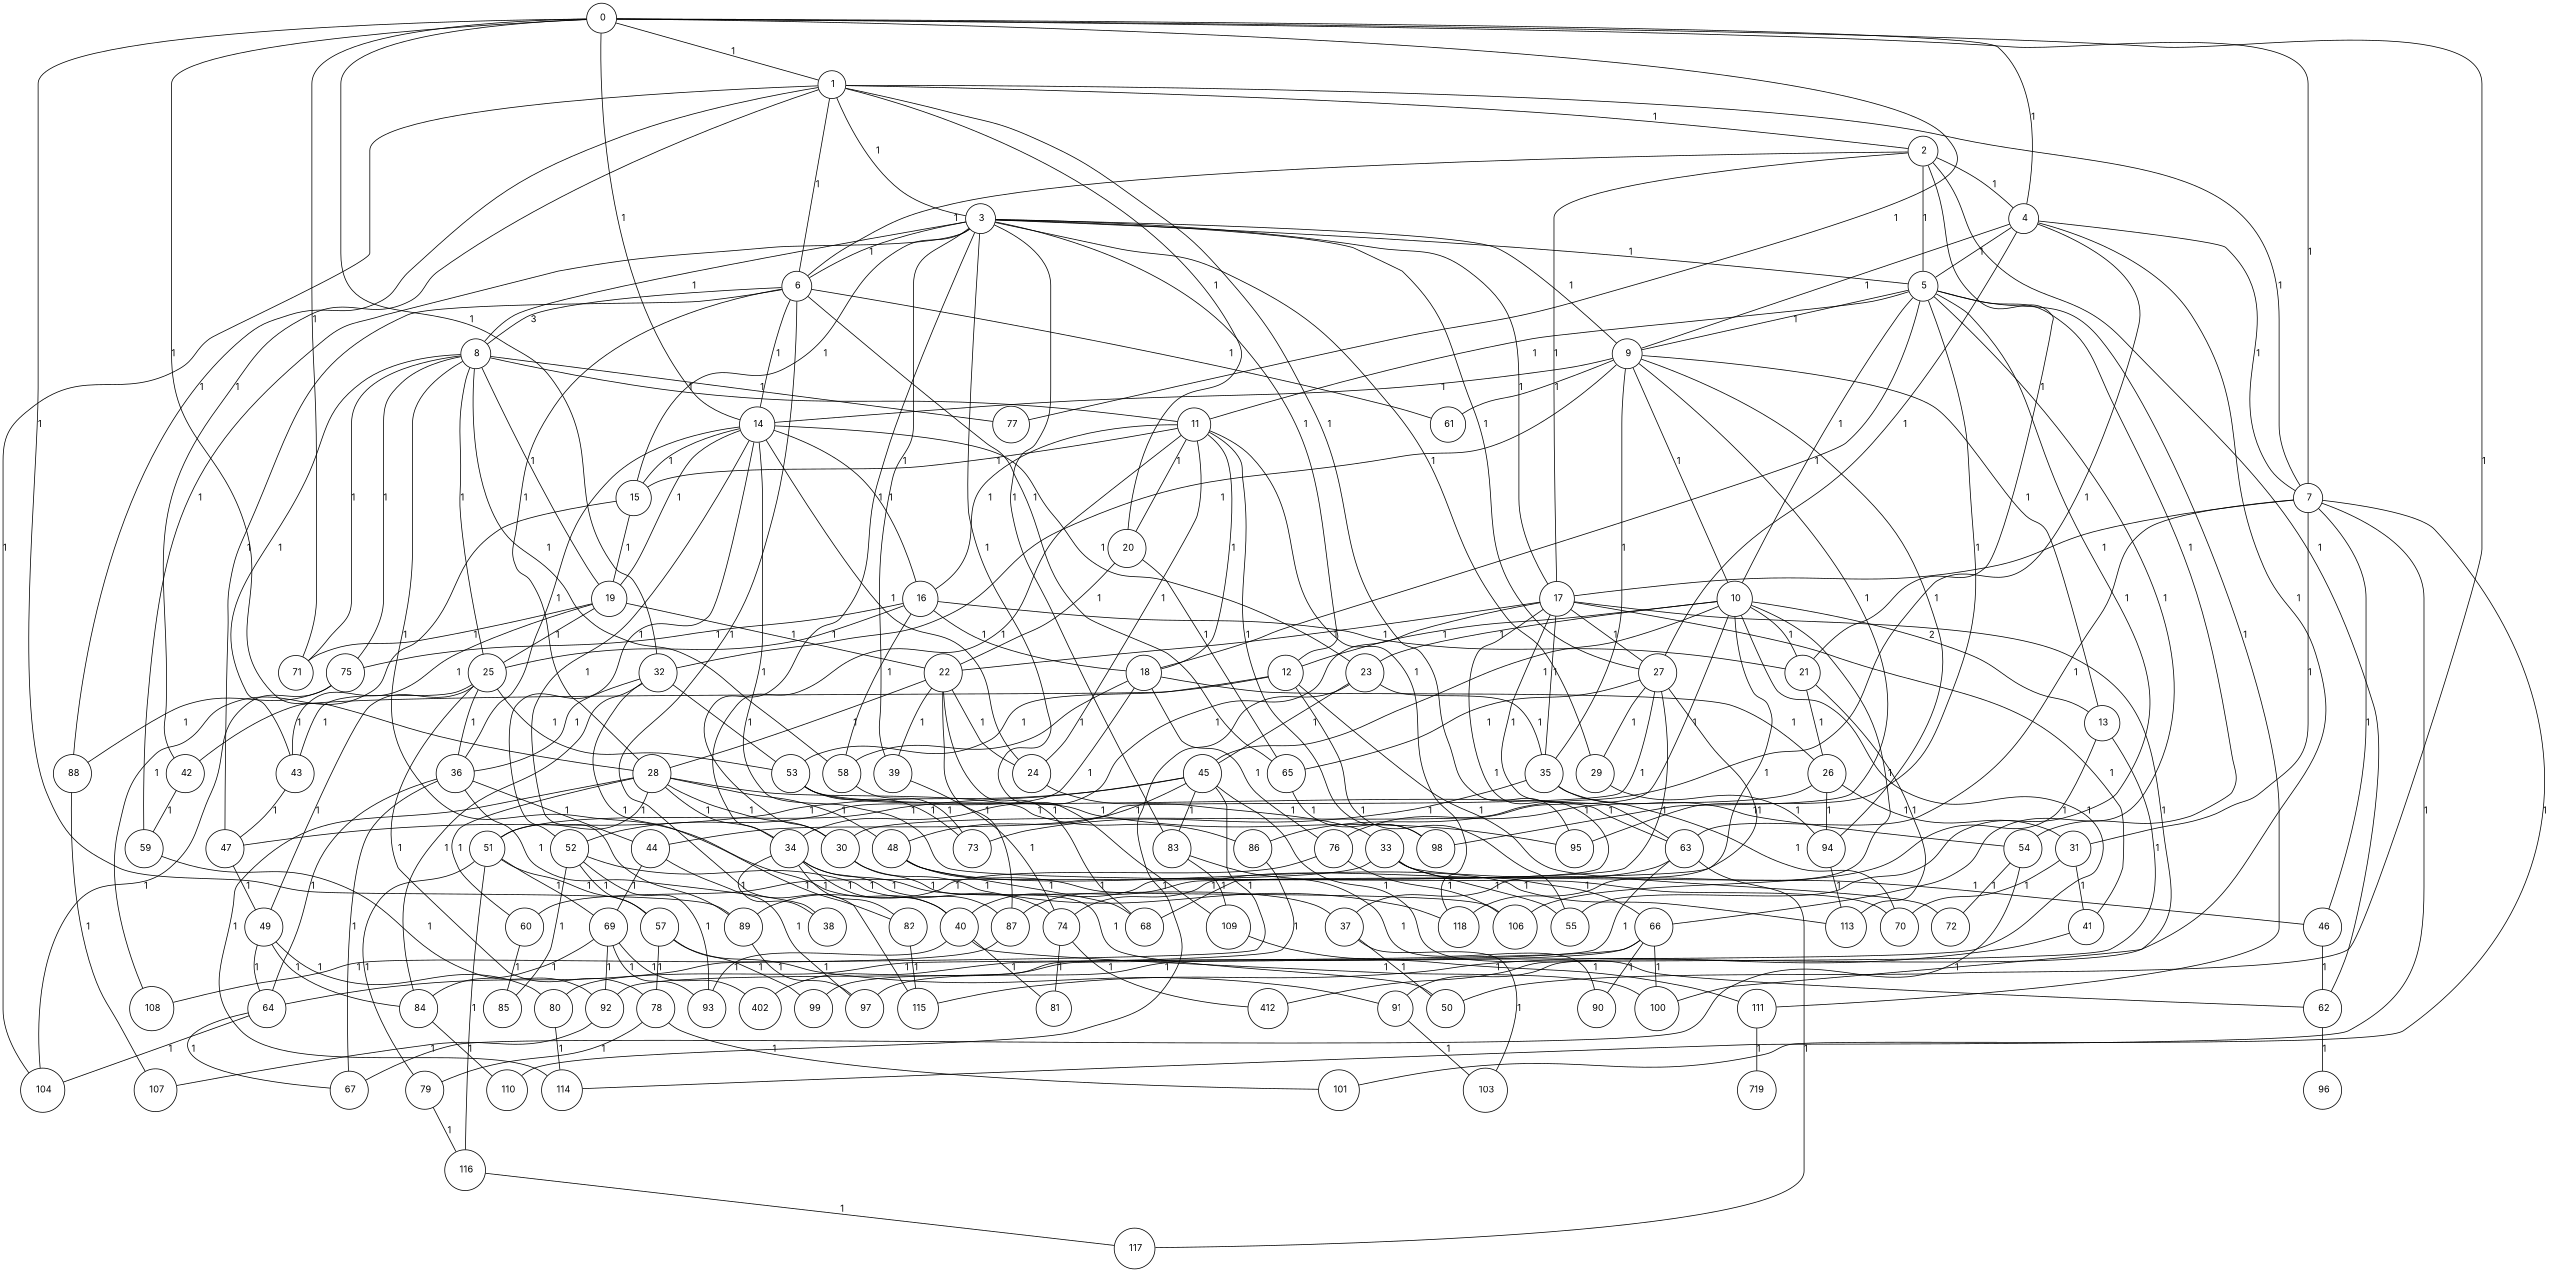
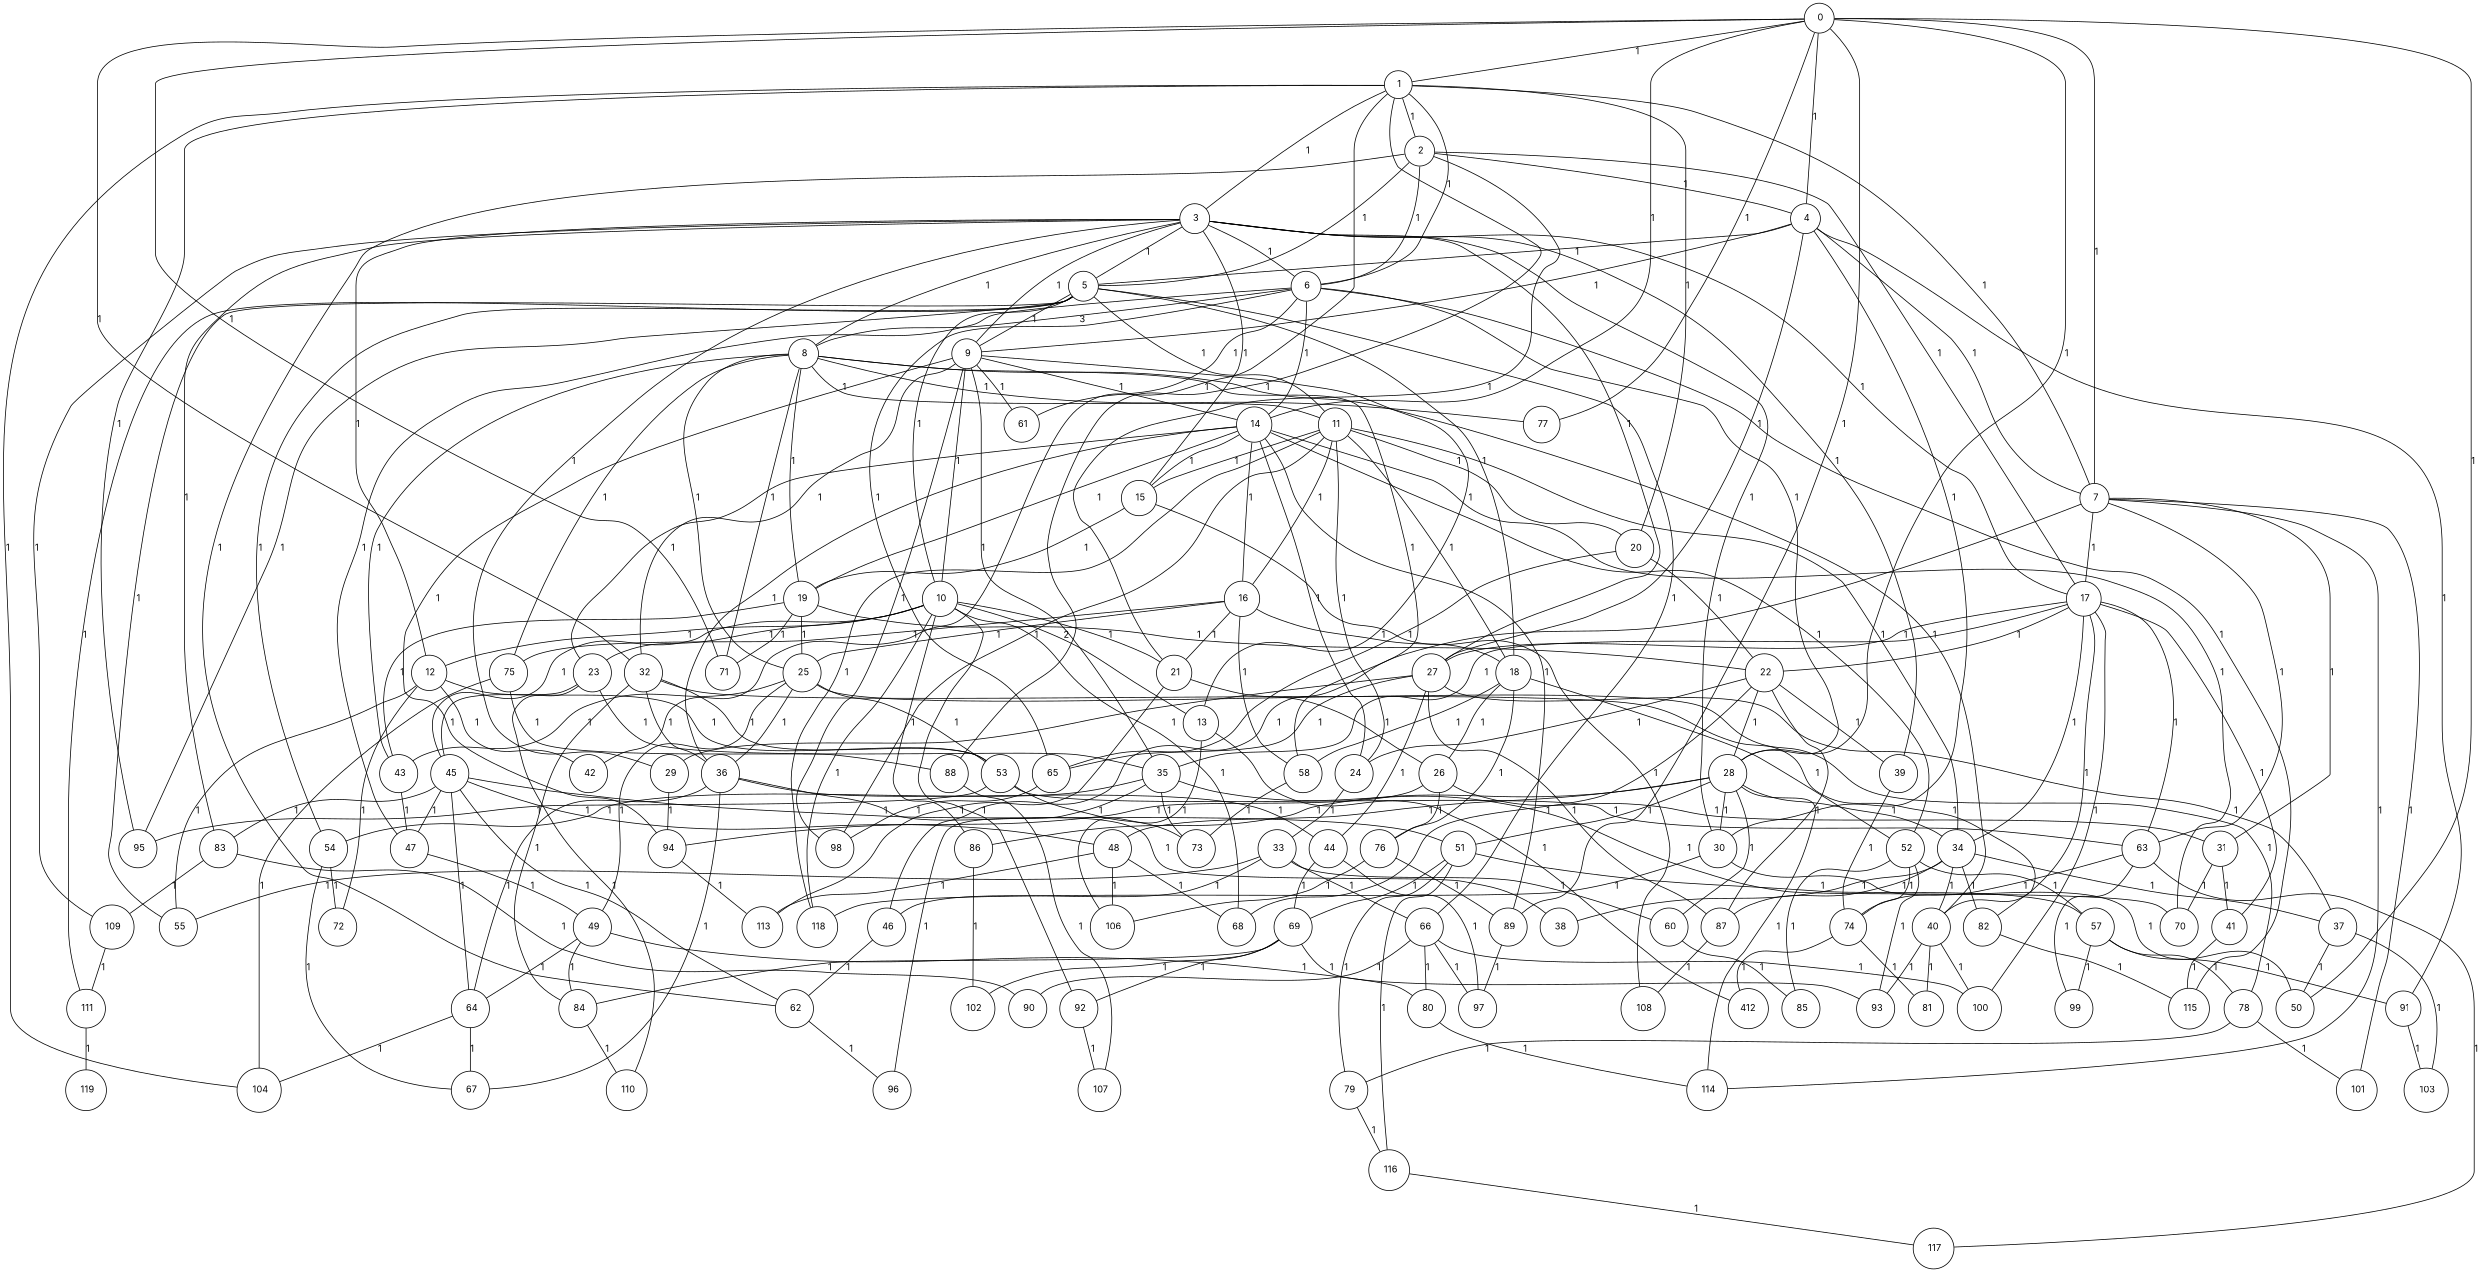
(144, 849) -> none
none -> (939, 849)
(760, 1009) -> (973, 1009)
(1757, 1090) -> (86, 1090)
